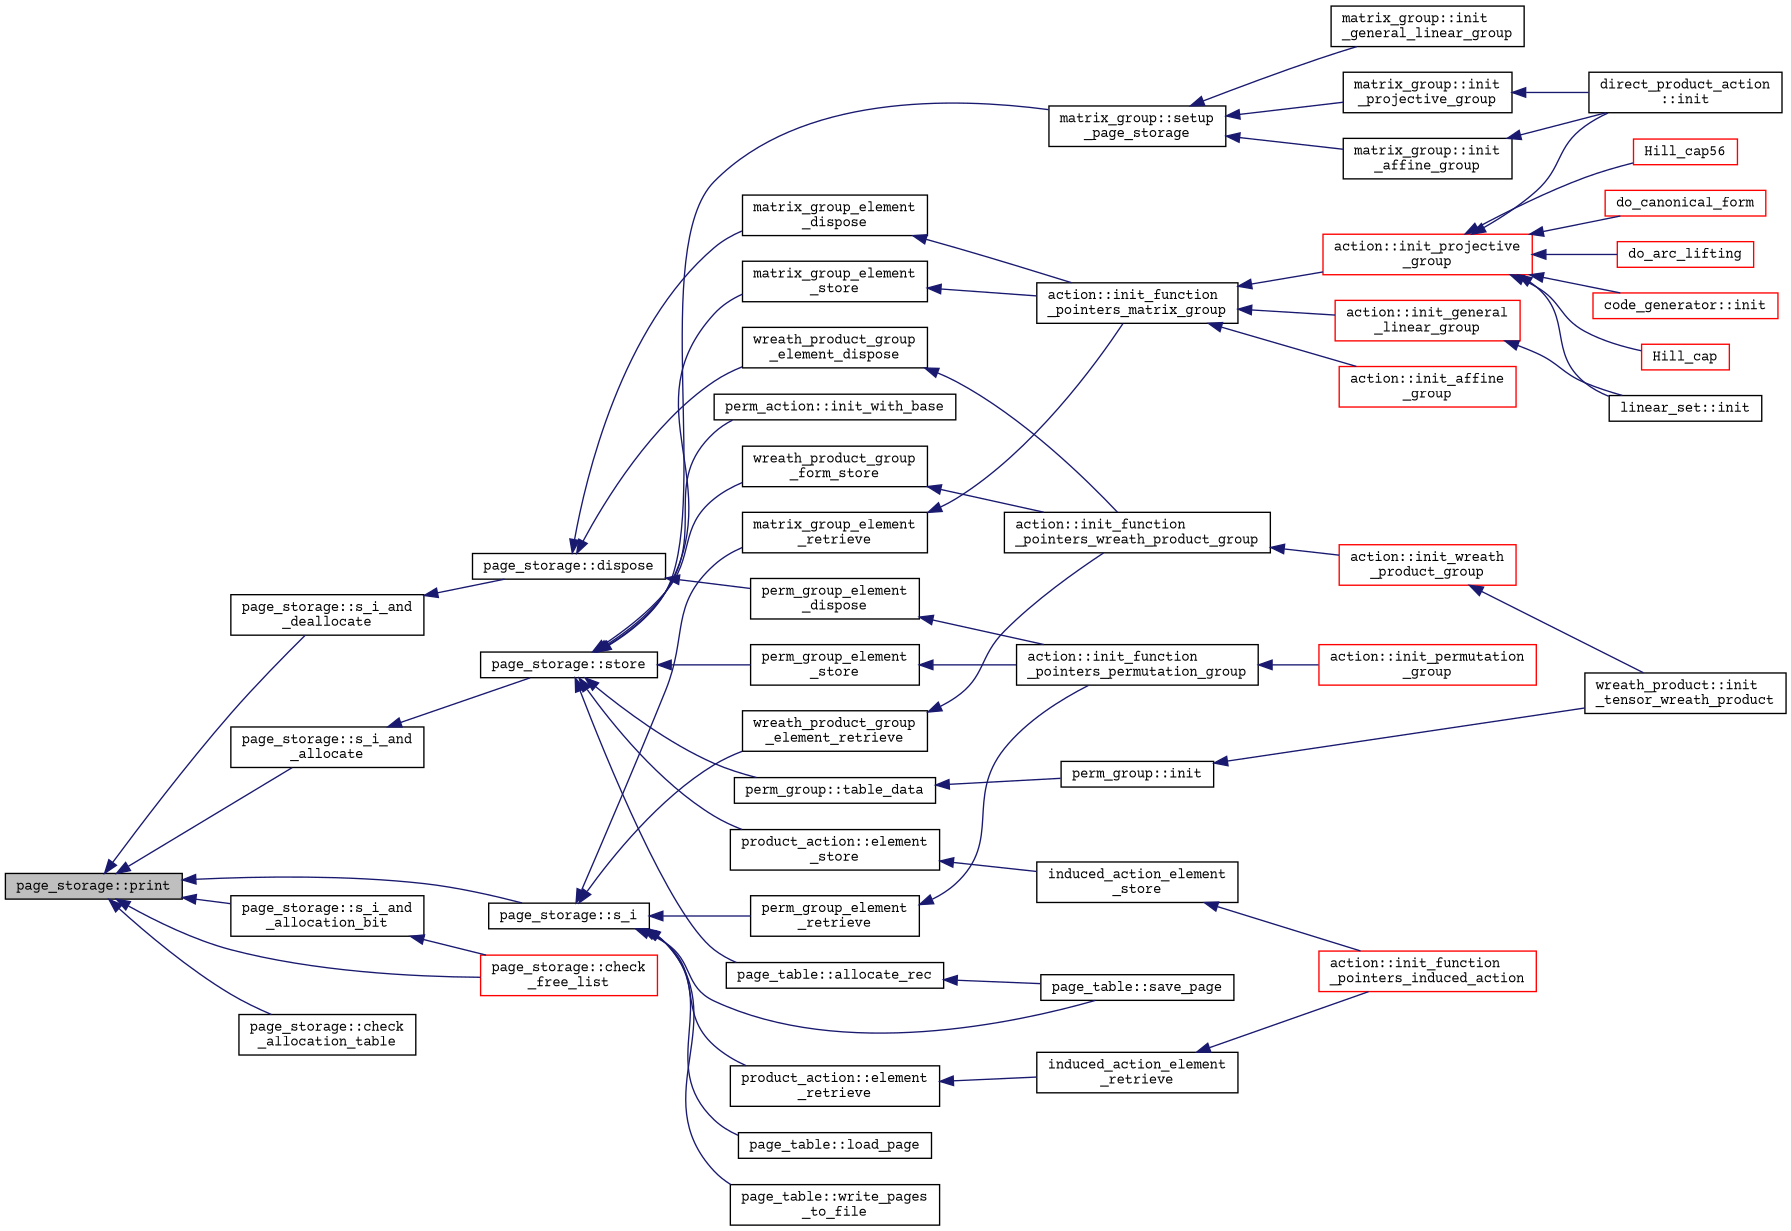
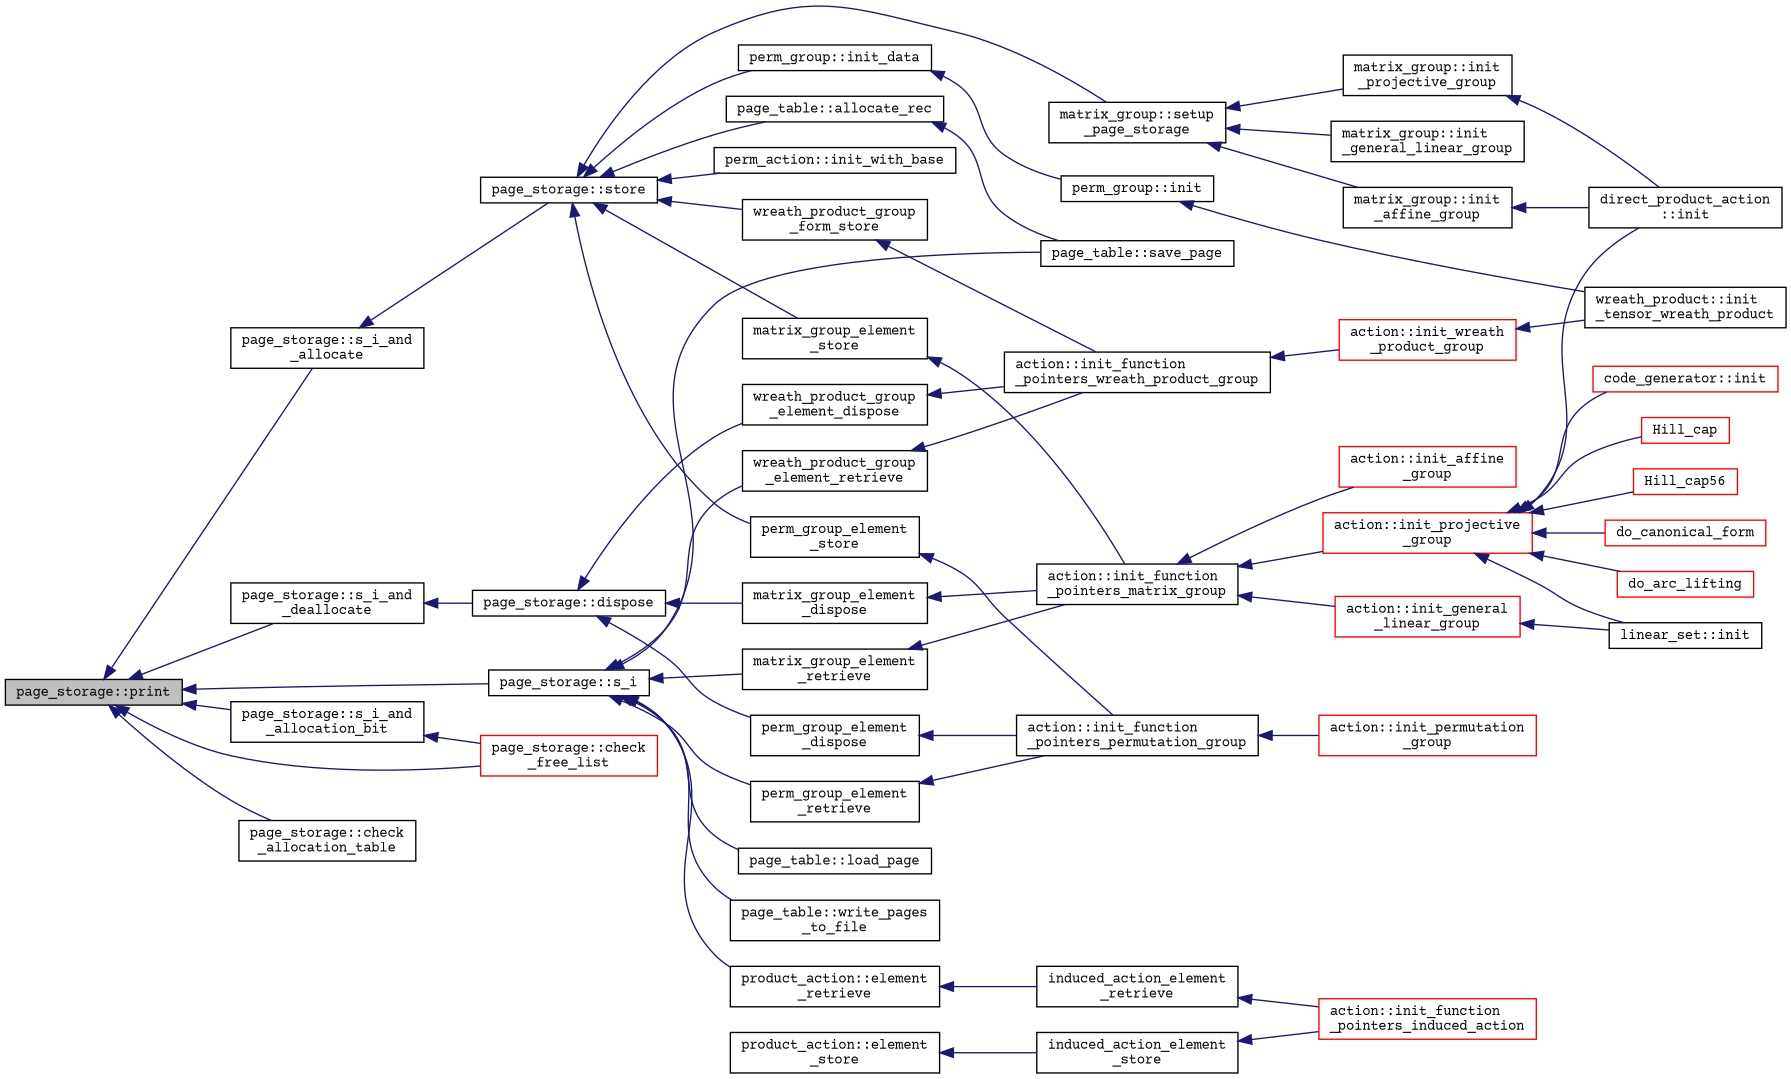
(656, 770) -> none
(835, 790) -> (835, 58)
